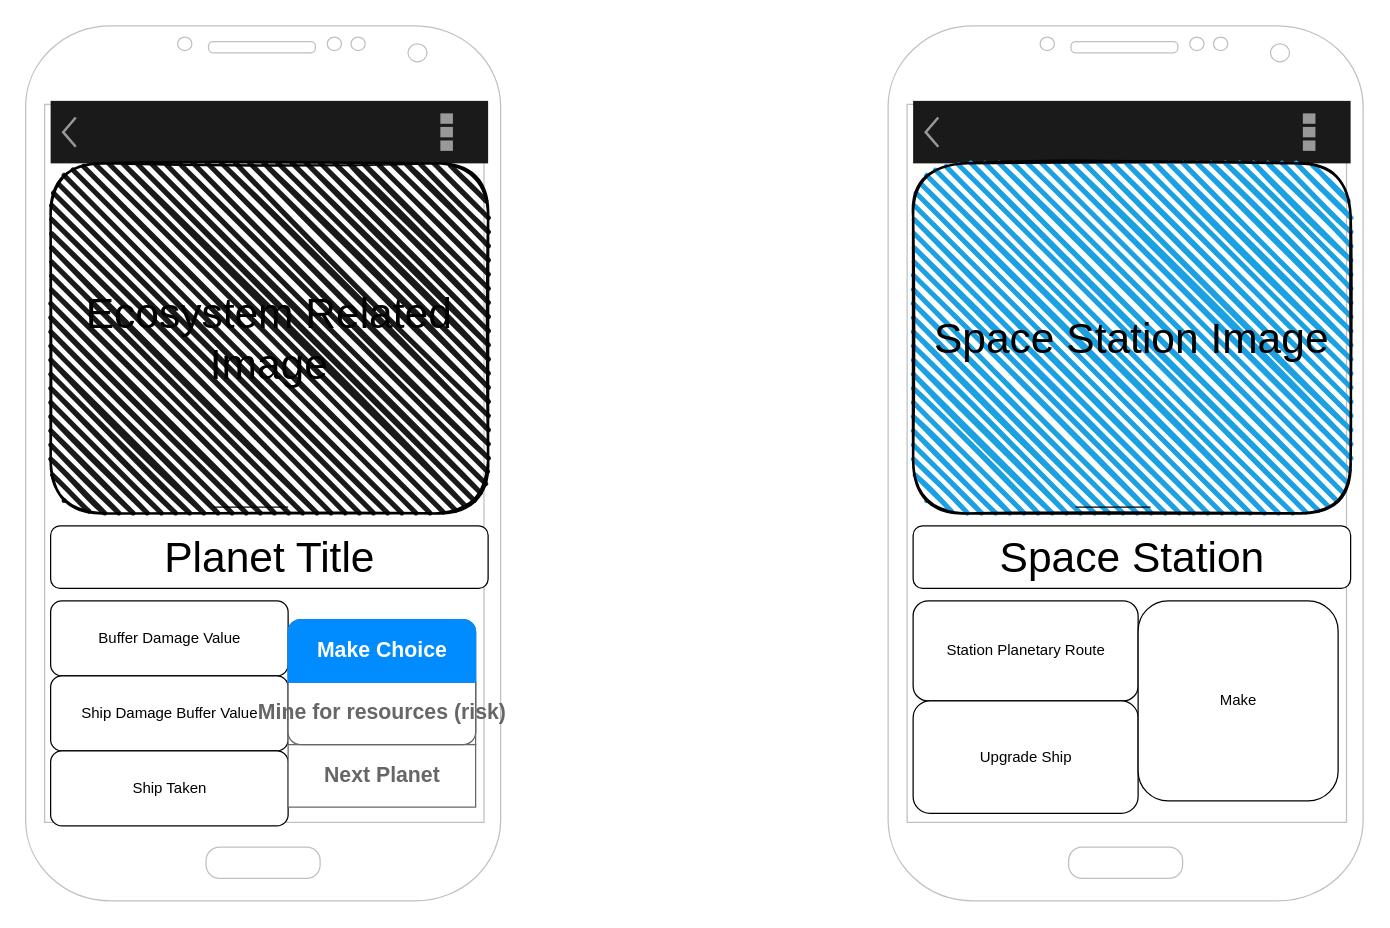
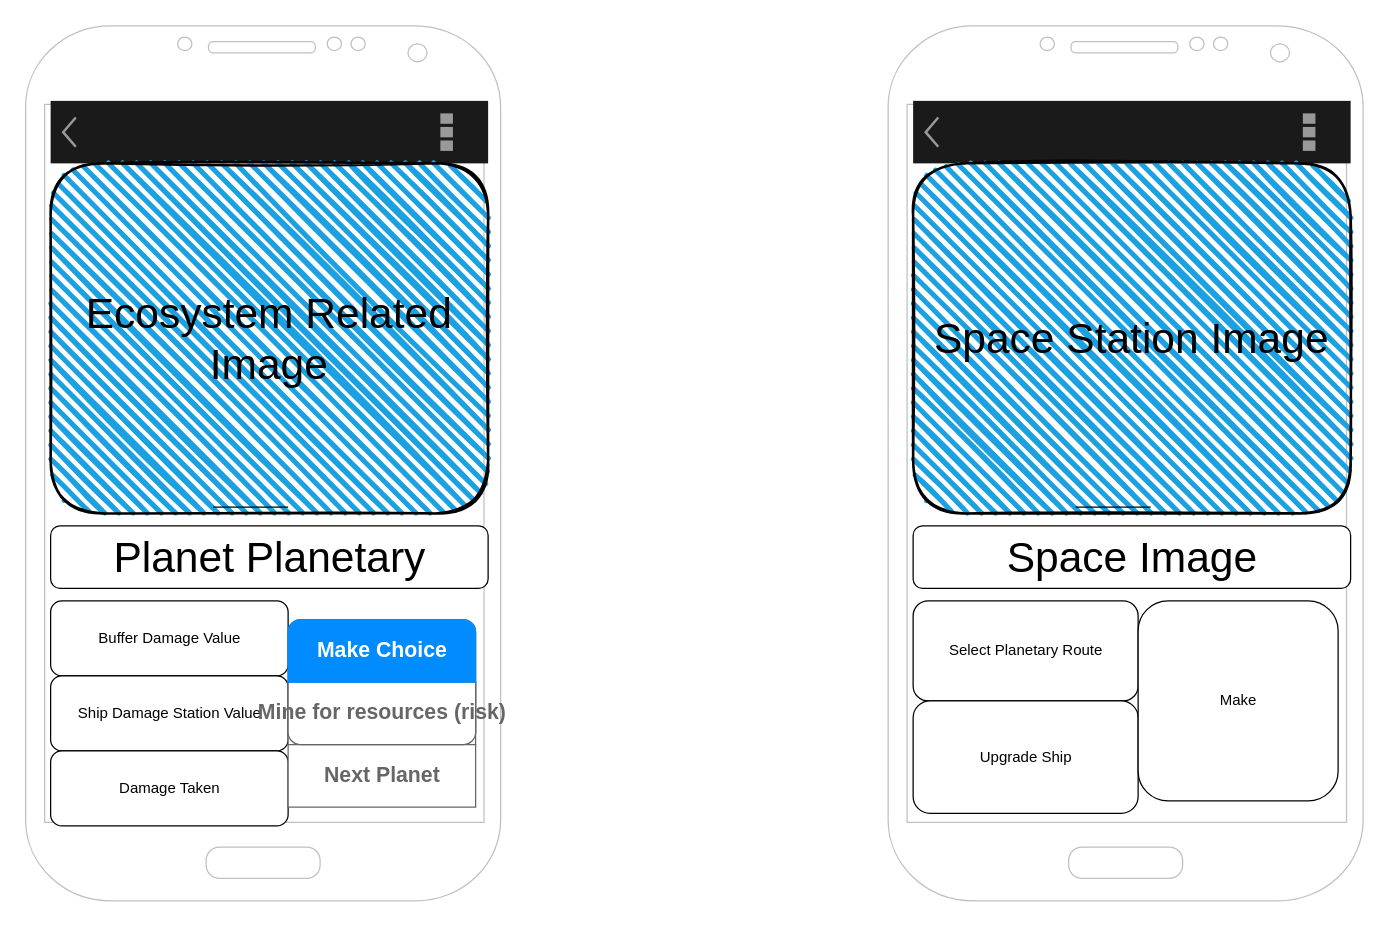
(269, 338) -> (269, 338)
(270, 557) -> (270, 557)
(1133, 557) -> (1133, 557)
(1026, 651) -> (1026, 651)
(170, 713) -> (170, 713)
(170, 788) -> (170, 788)
